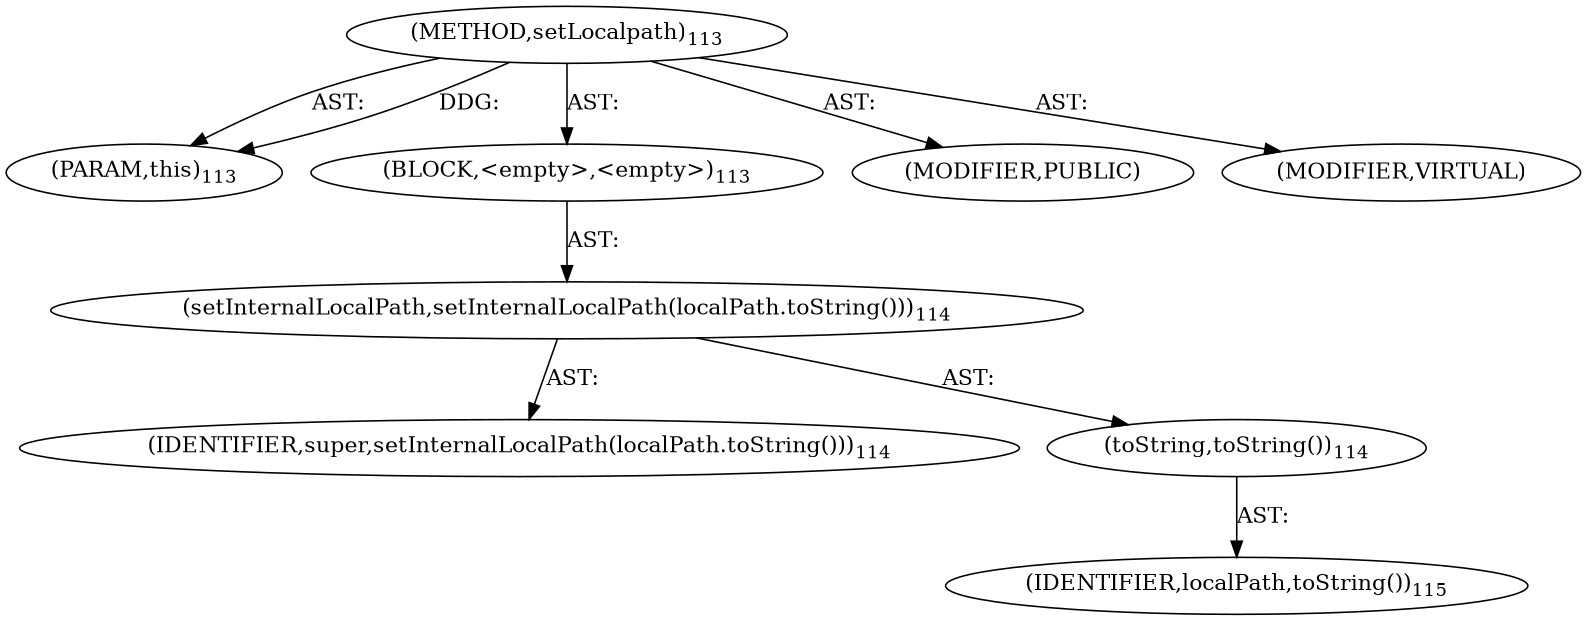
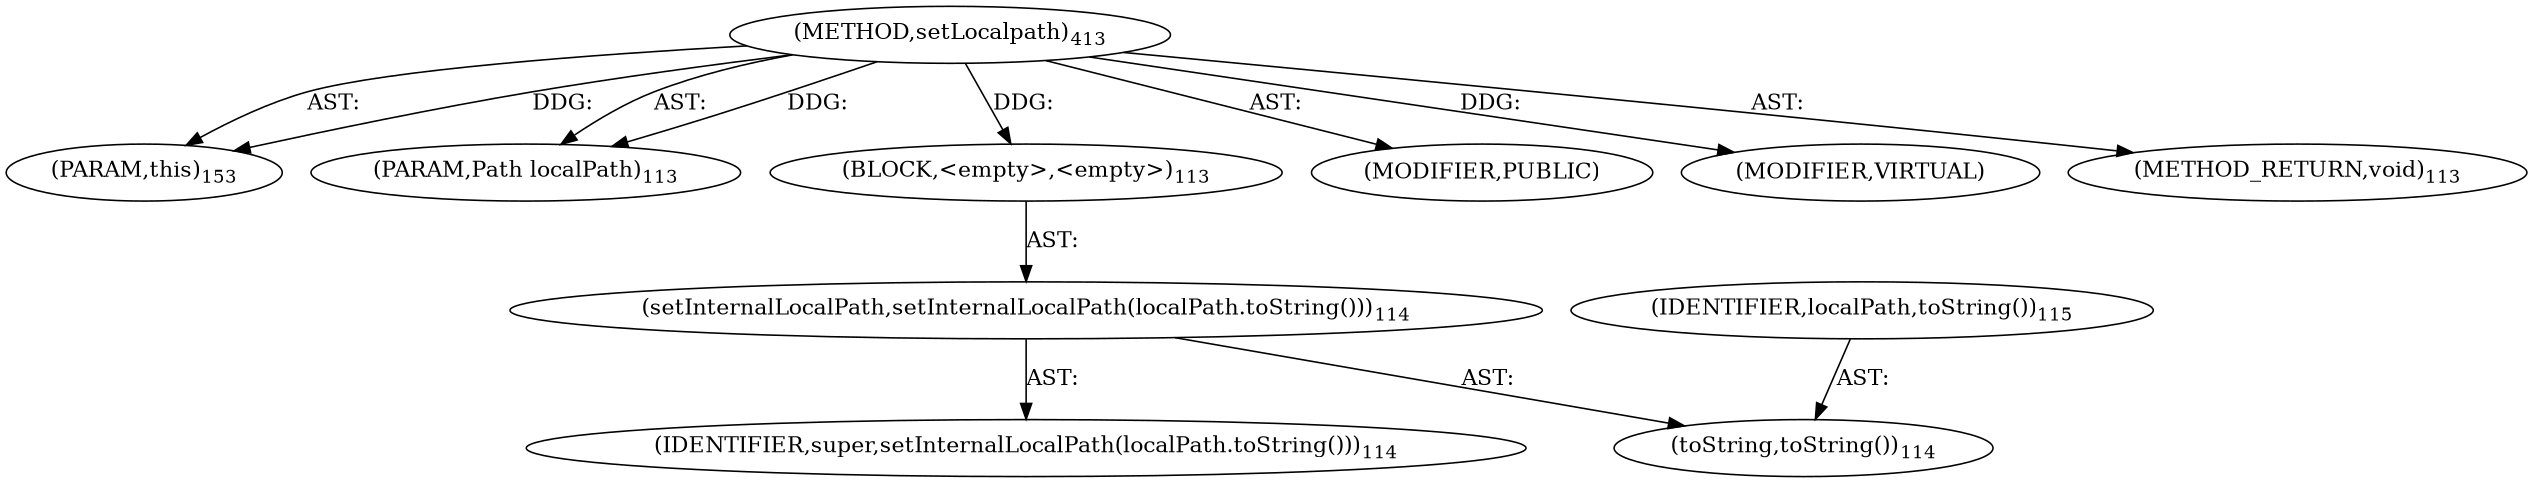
(706, 32) -> (1089, 32)
(597, 104) -> (1027, 104)
(1066, 104) -> (1494, 104)
(219, 170) -> (219, 170)
none -> (526, 173)
none -> (2298, 173)
(1237, 509) -> (1836, 372)
